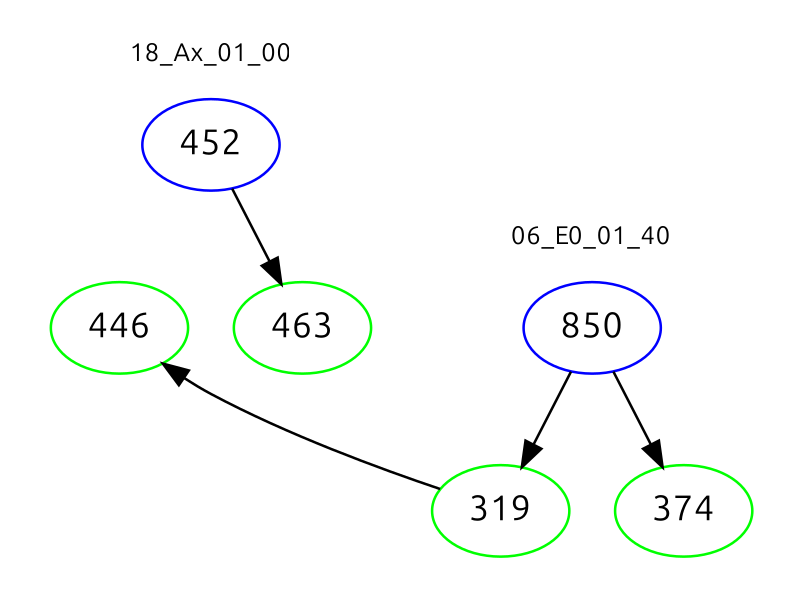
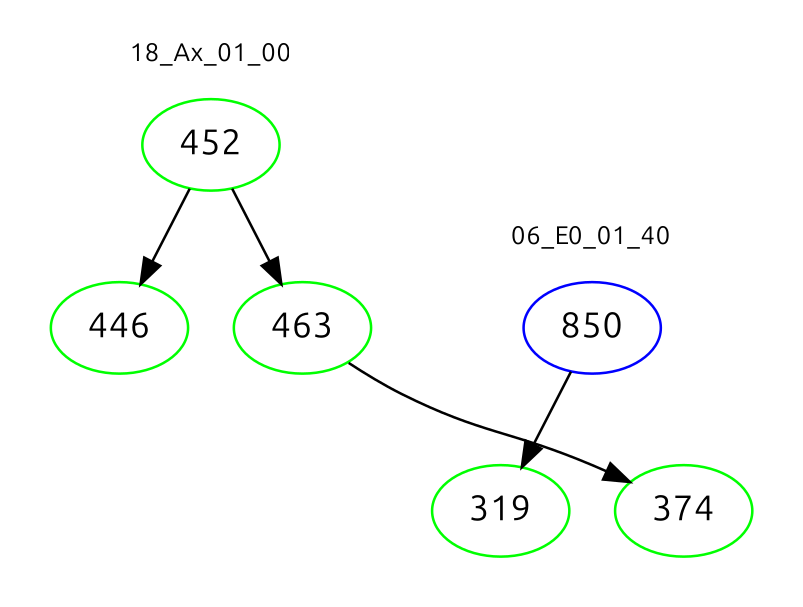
(211, 145) -> (211, 145)
(632, 408) -> (474, 425)
(309, 440) -> (171, 225)
